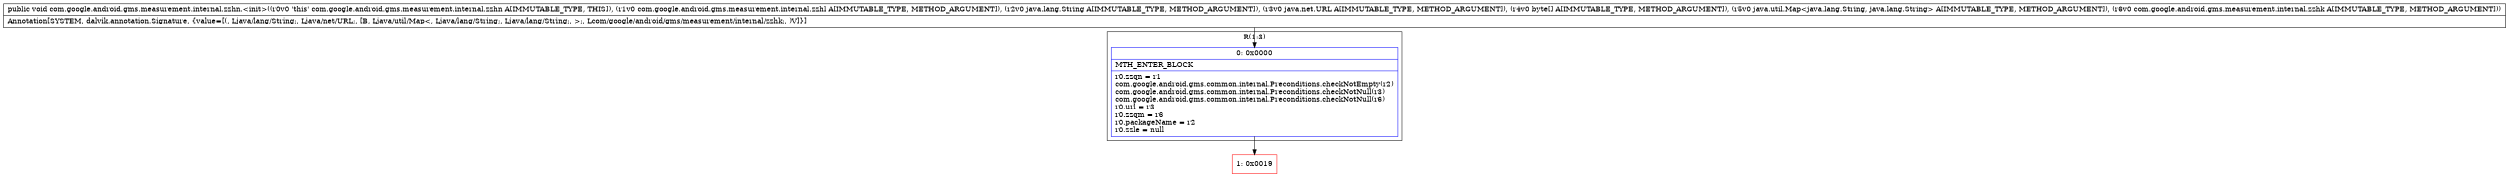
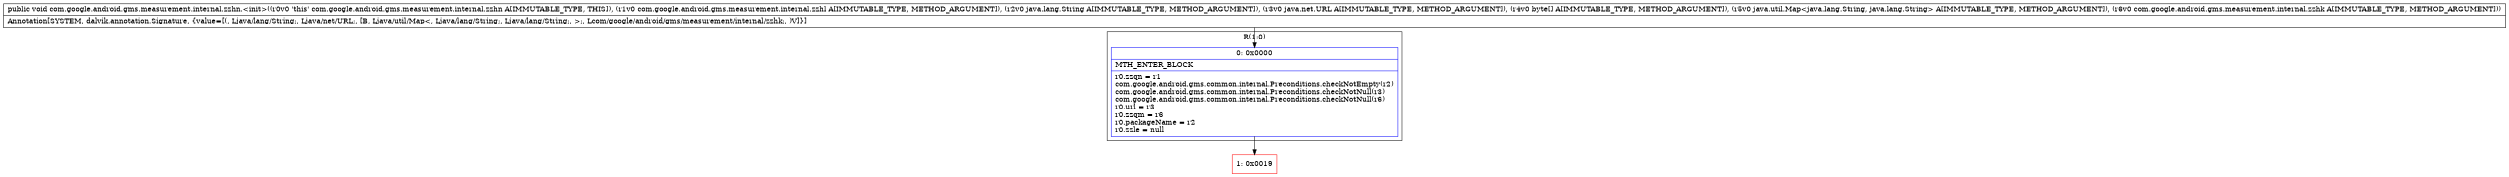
(1255, 38) -> (1255, 38)
